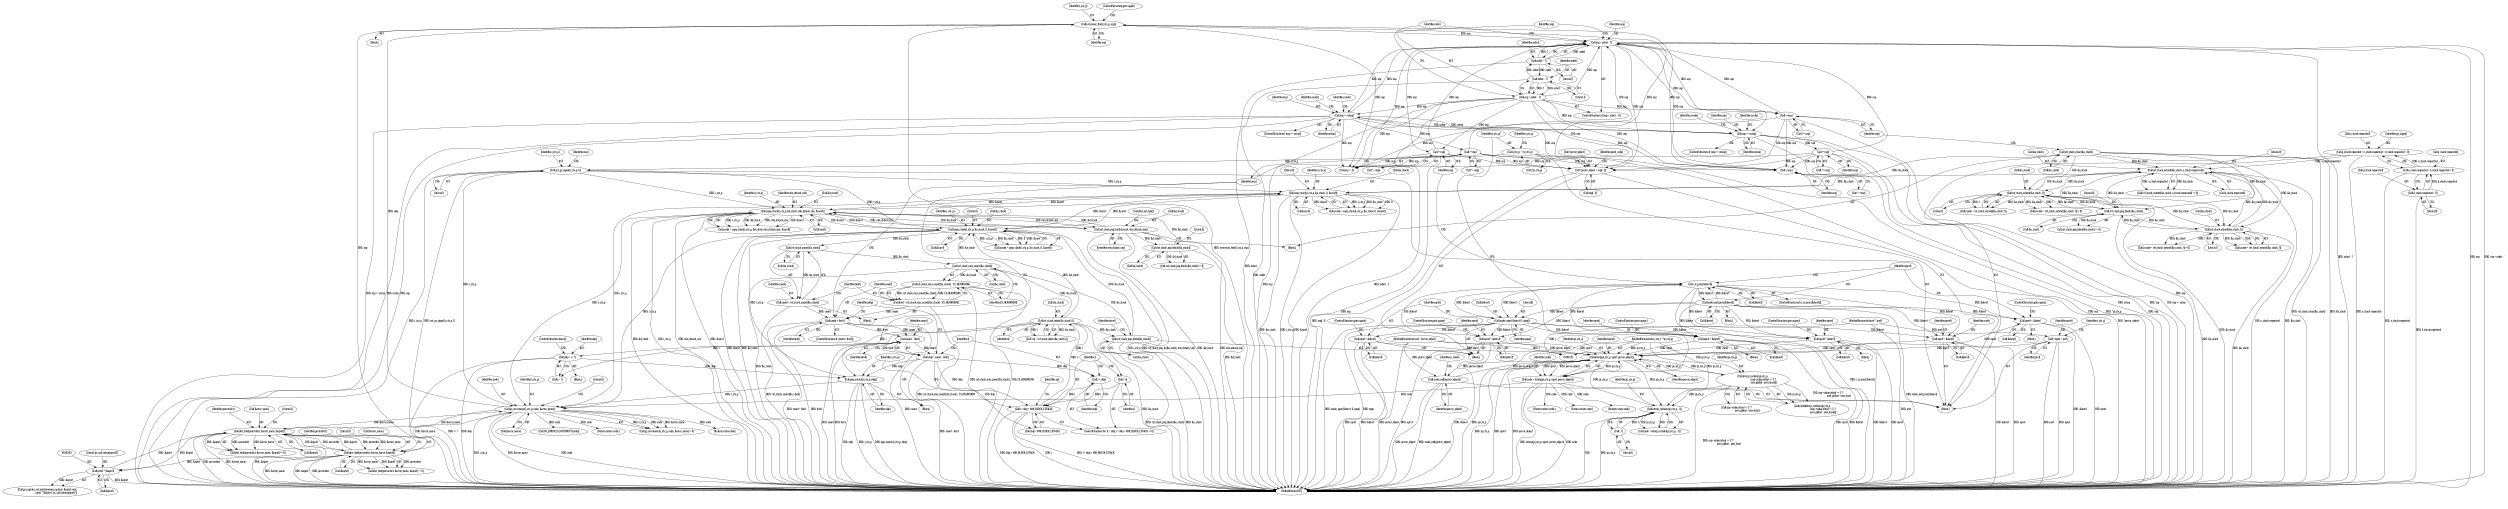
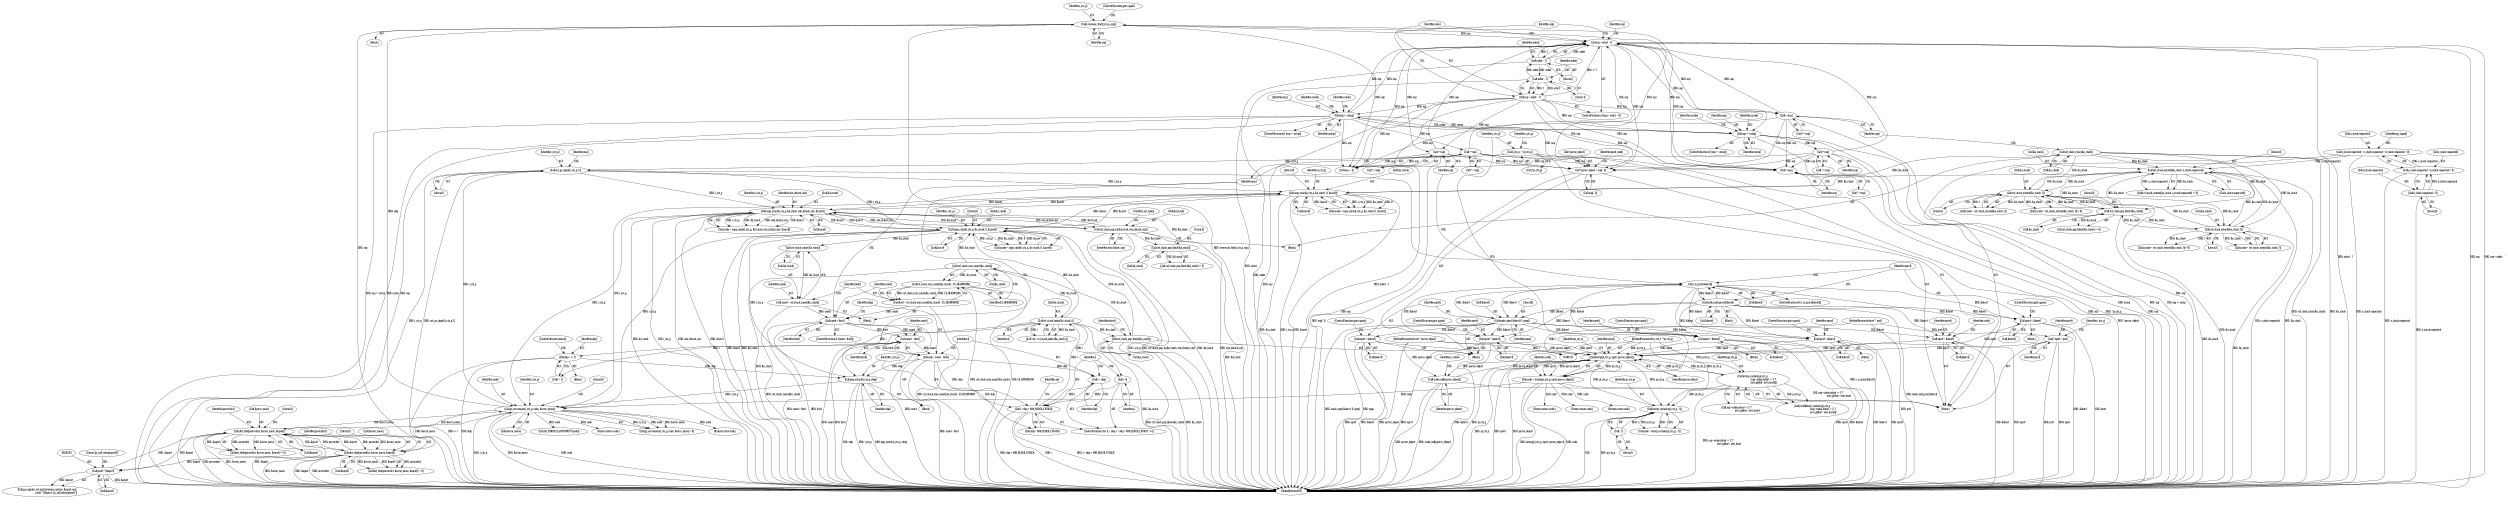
(1592, 70) -> (1592, 70)
(884, 257) -> none
